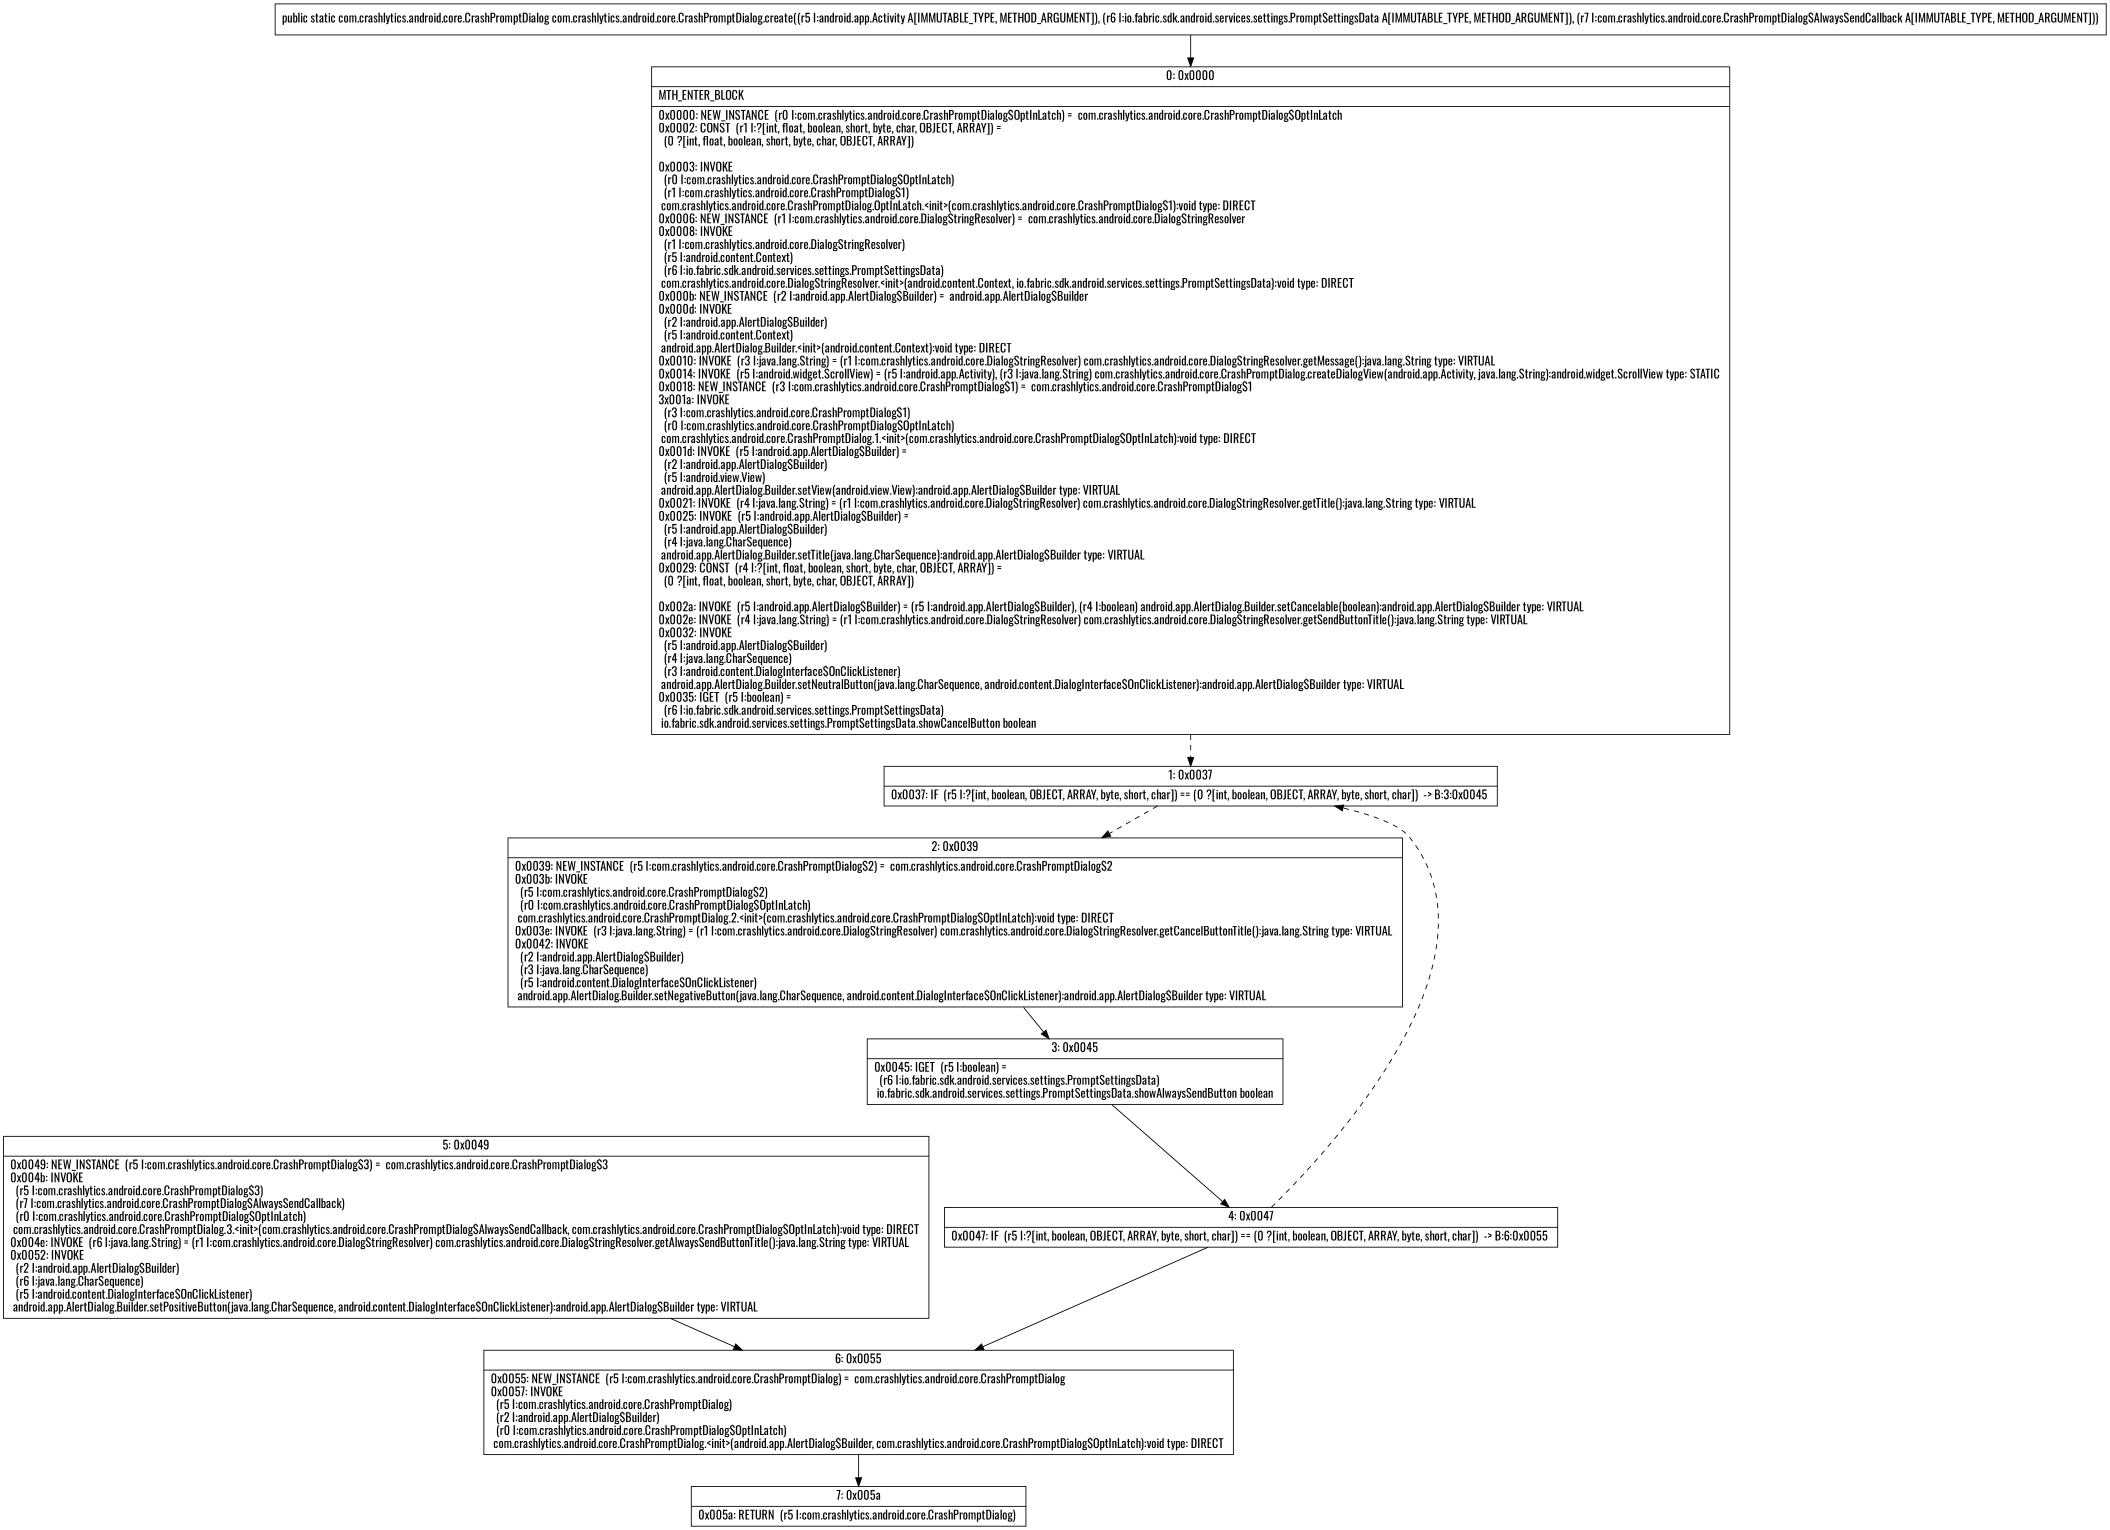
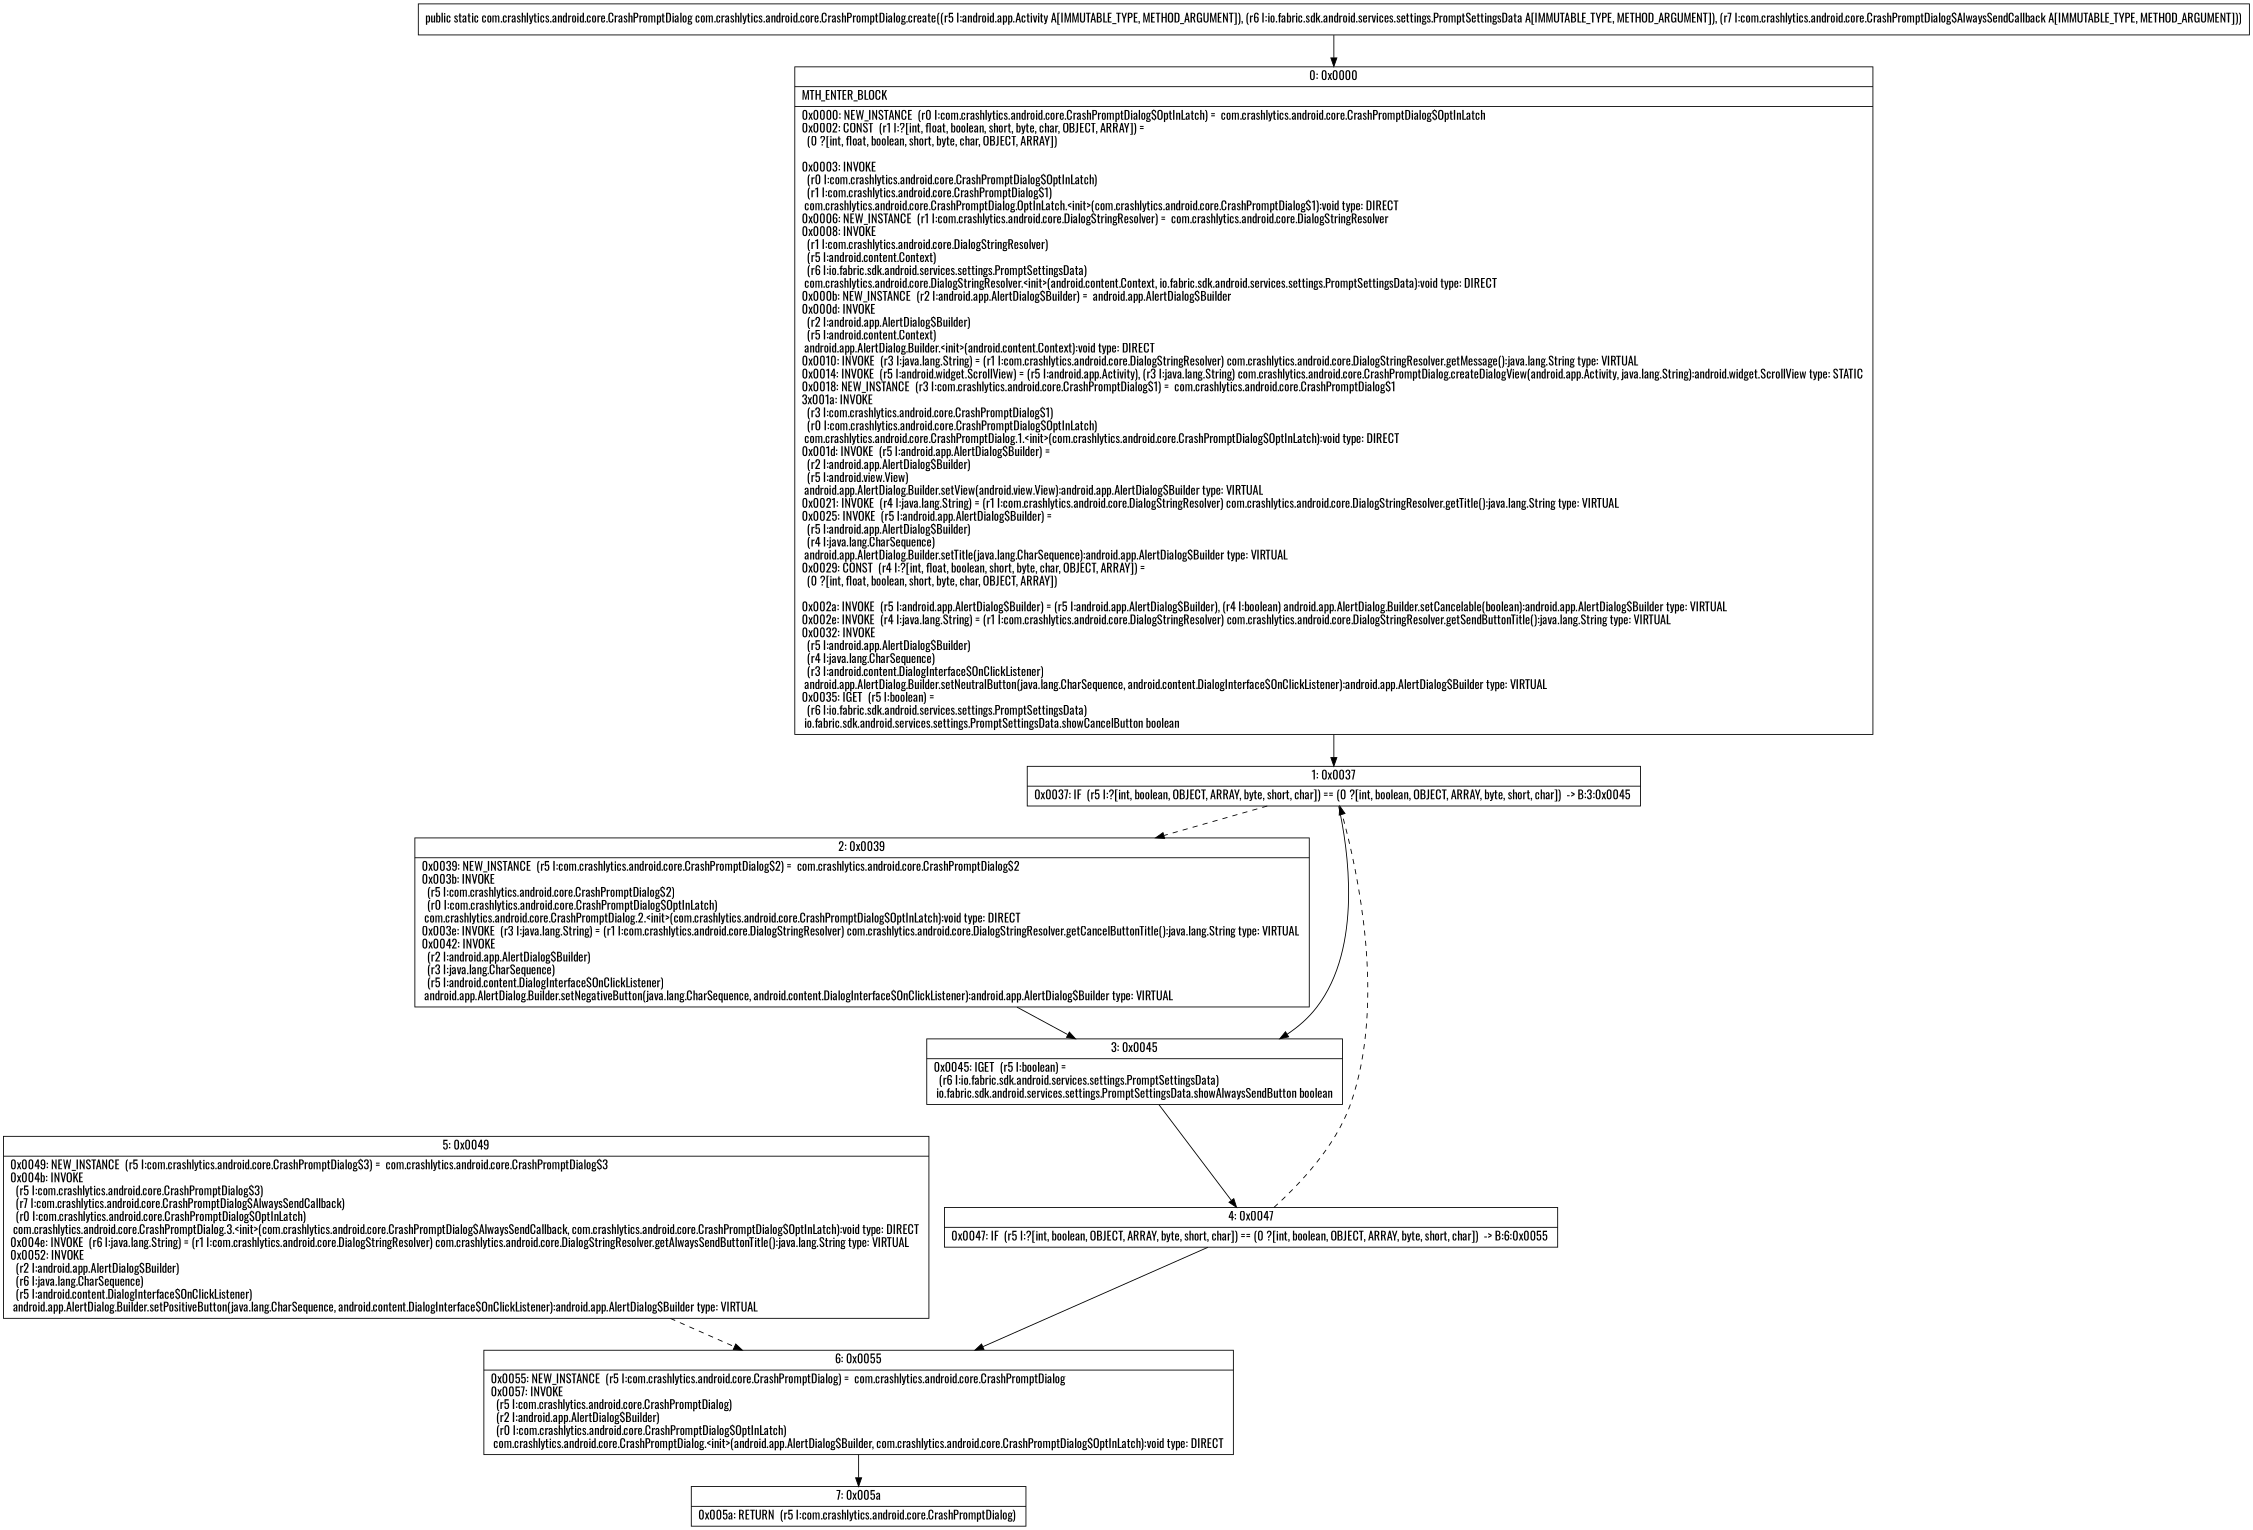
(1191, 746) -> (1334, 746)
none -> (1346, 930)
(702, 1333) -> (702, 1333)
